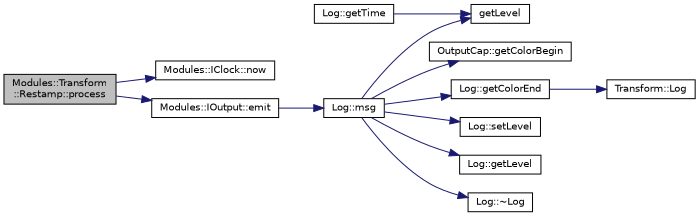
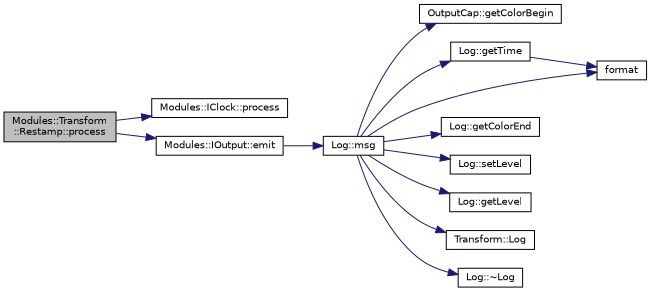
(500, 14) -> (622, 70)
(215, 70) -> (220, 108)
(573, 89) -> (393, 198)
none -> (396, 95)
